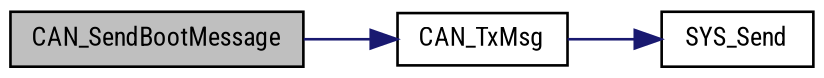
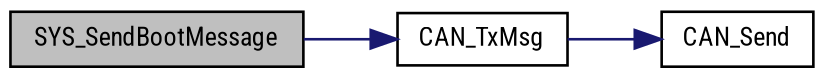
(157, 39) -> (157, 39)
(738, 39) -> (738, 39)
